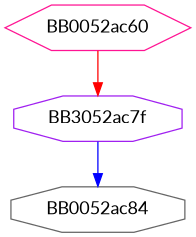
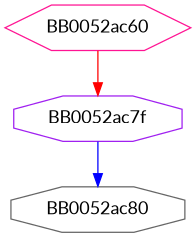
(98, 119) -> (98, 119)
(98, 210) -> (98, 210)
